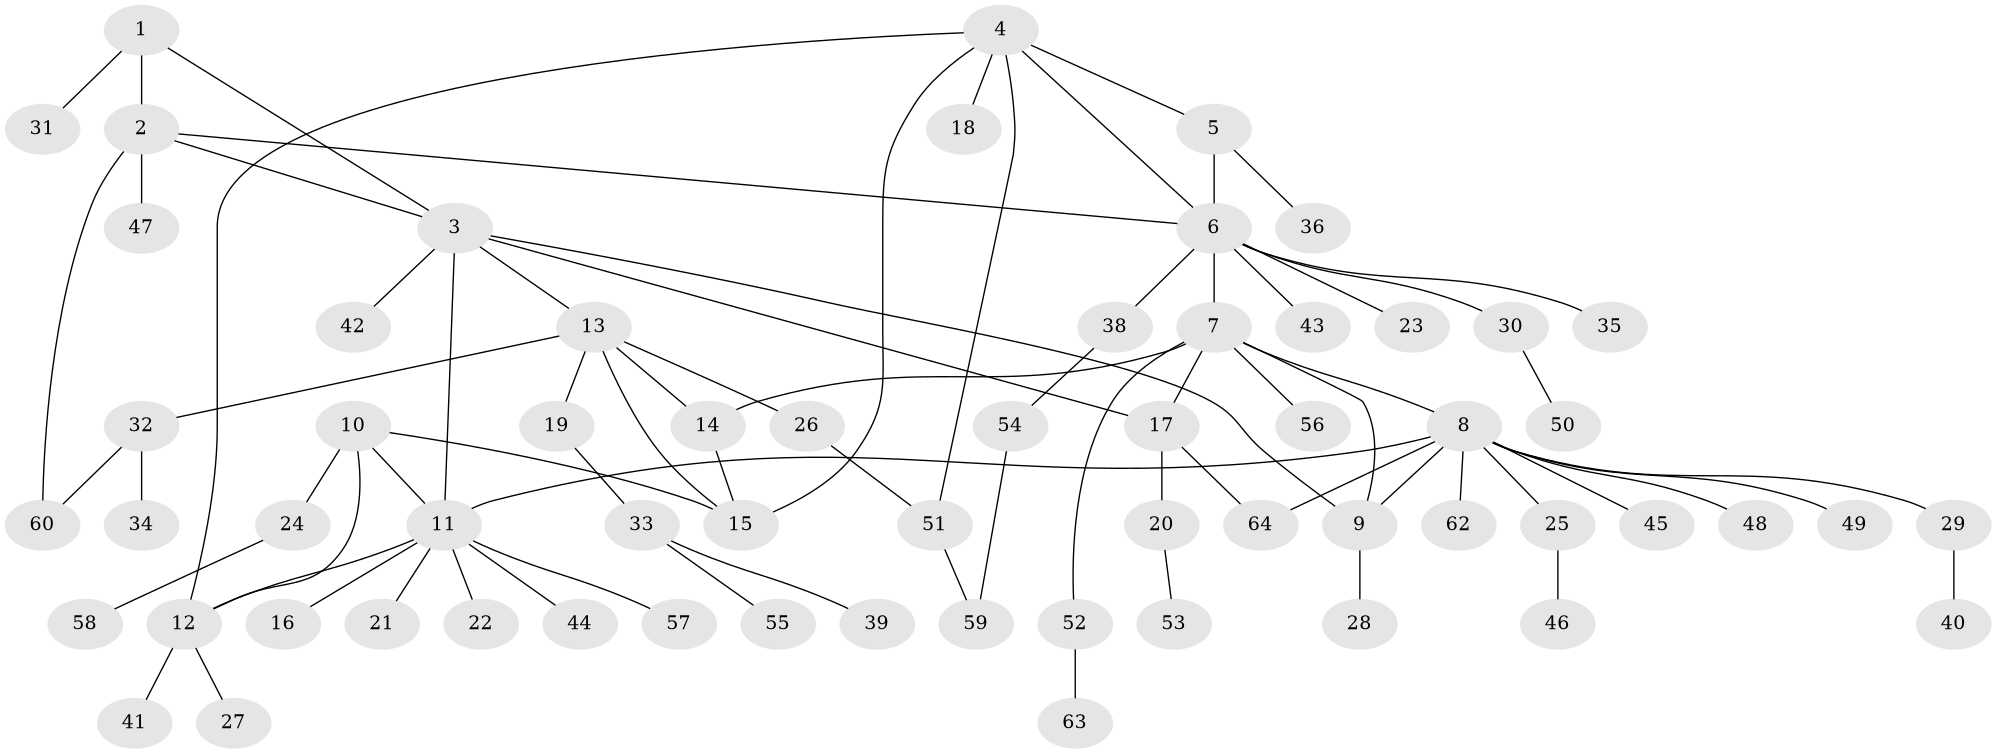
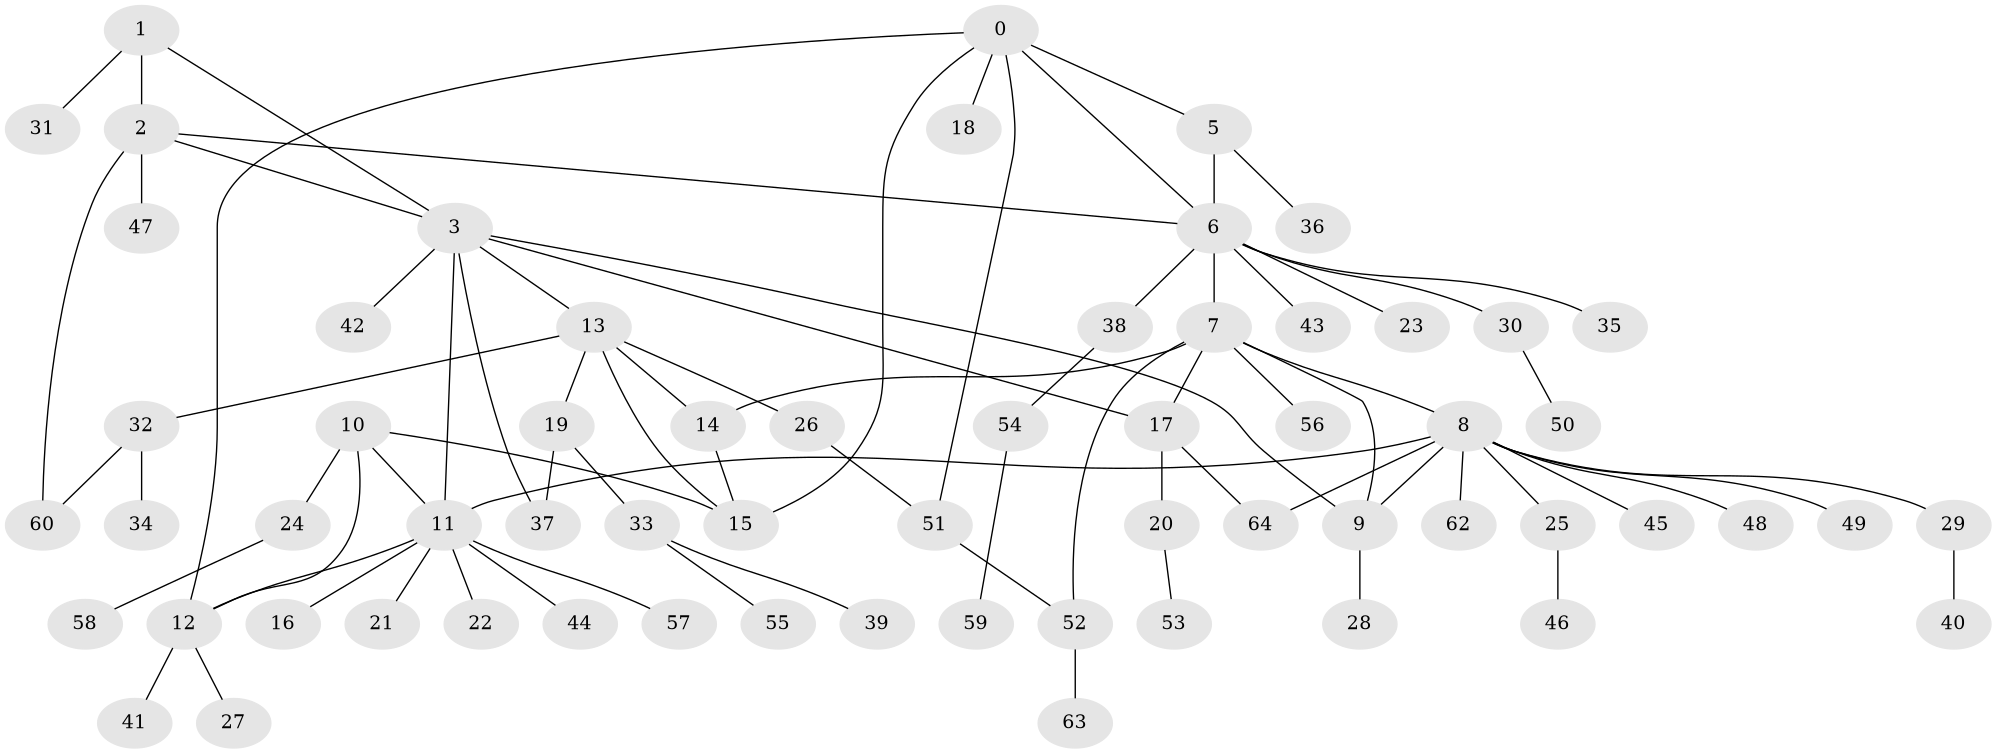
(1001, 30) -> (1001, 30)
none -> (543, 525)
(956, 575) -> (1005, 575)
